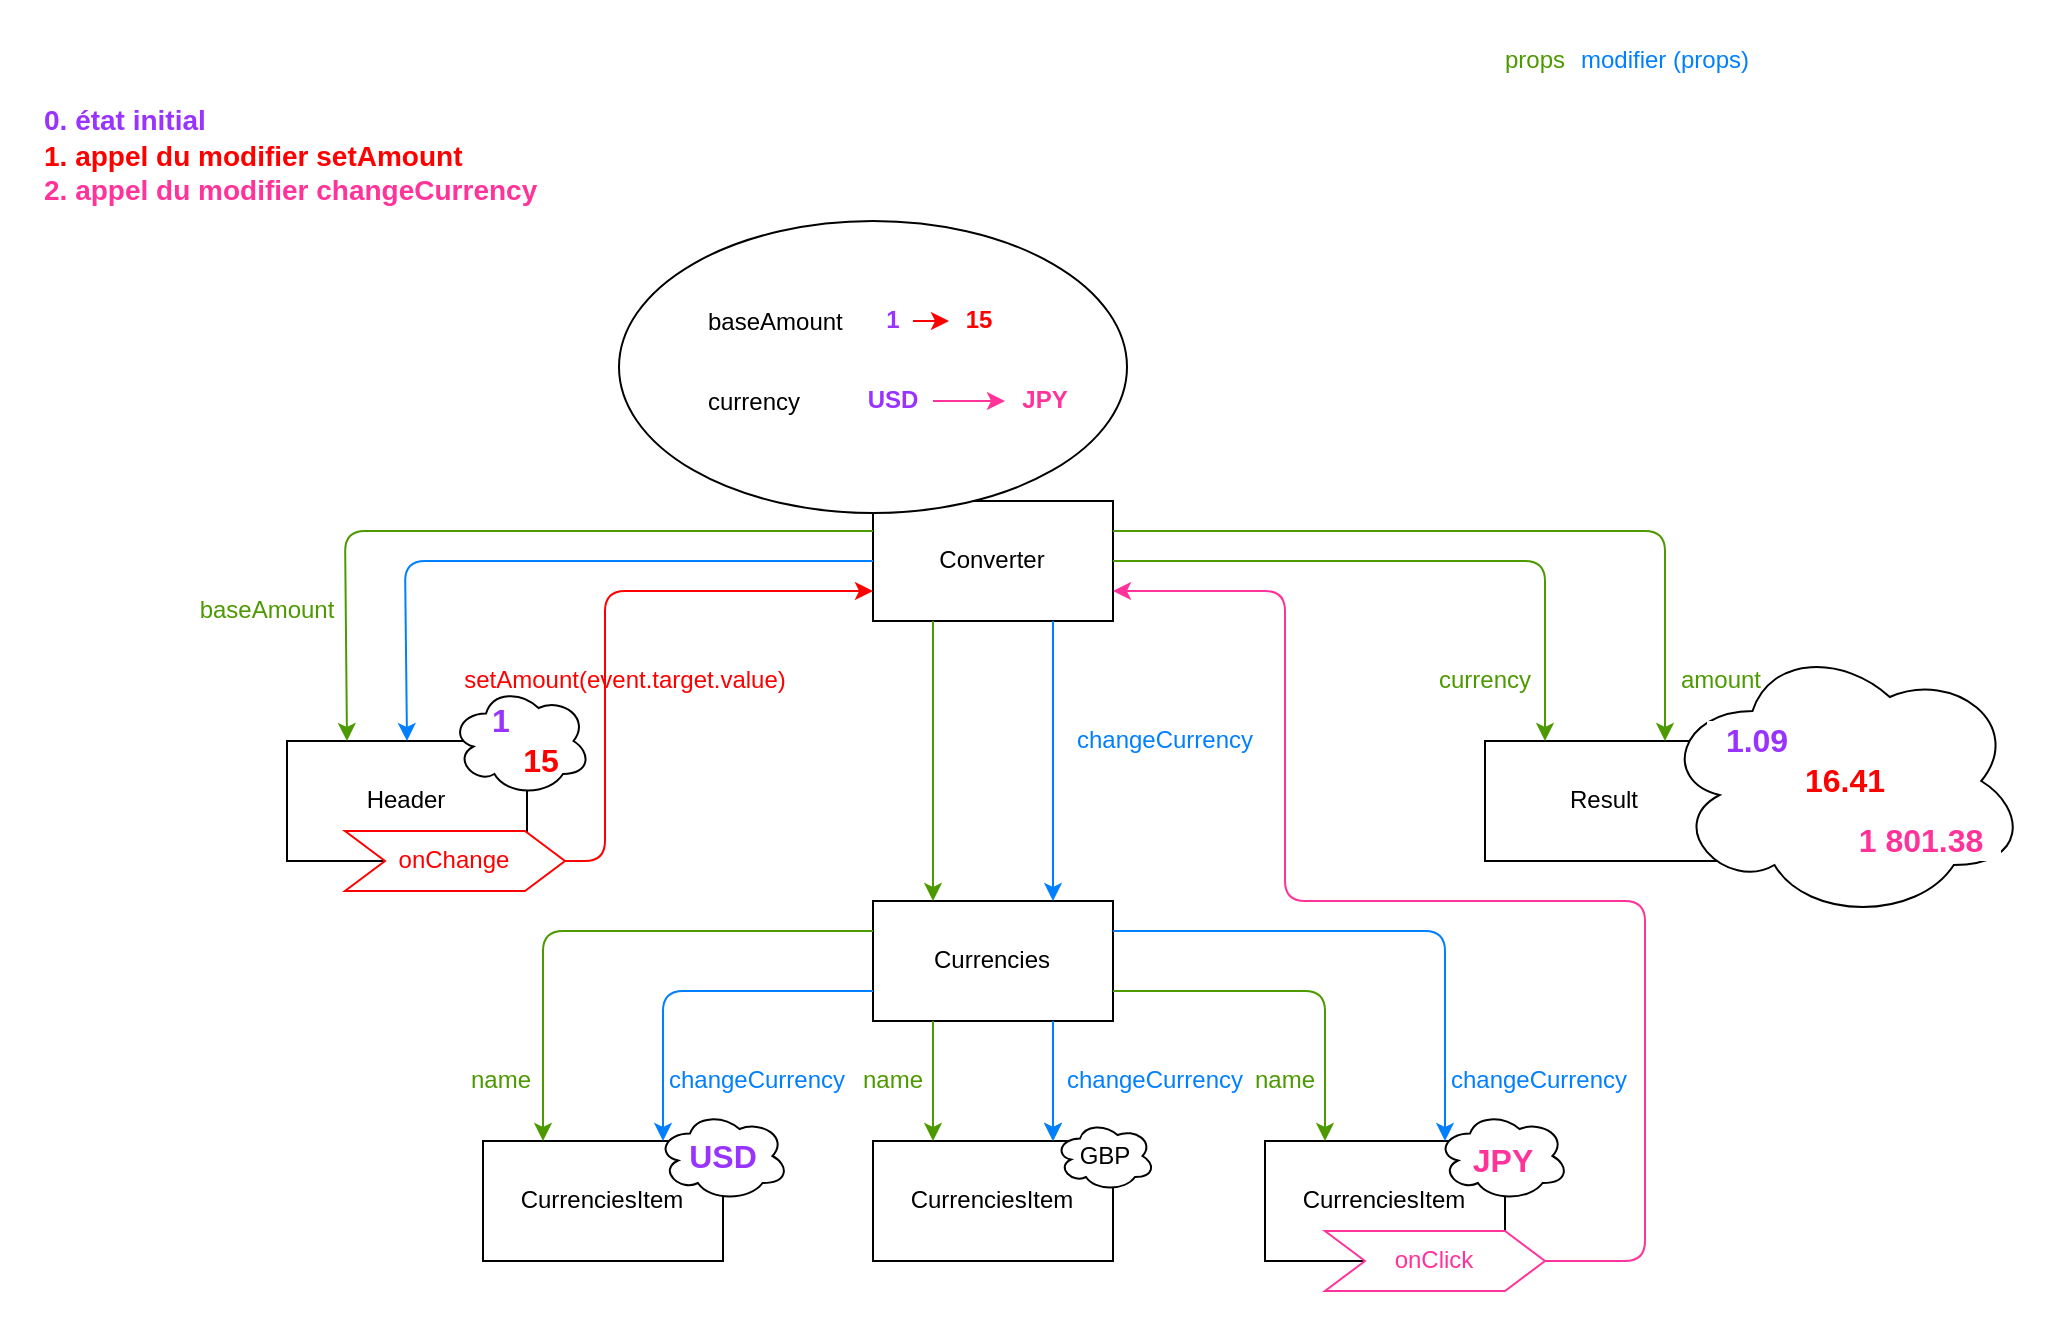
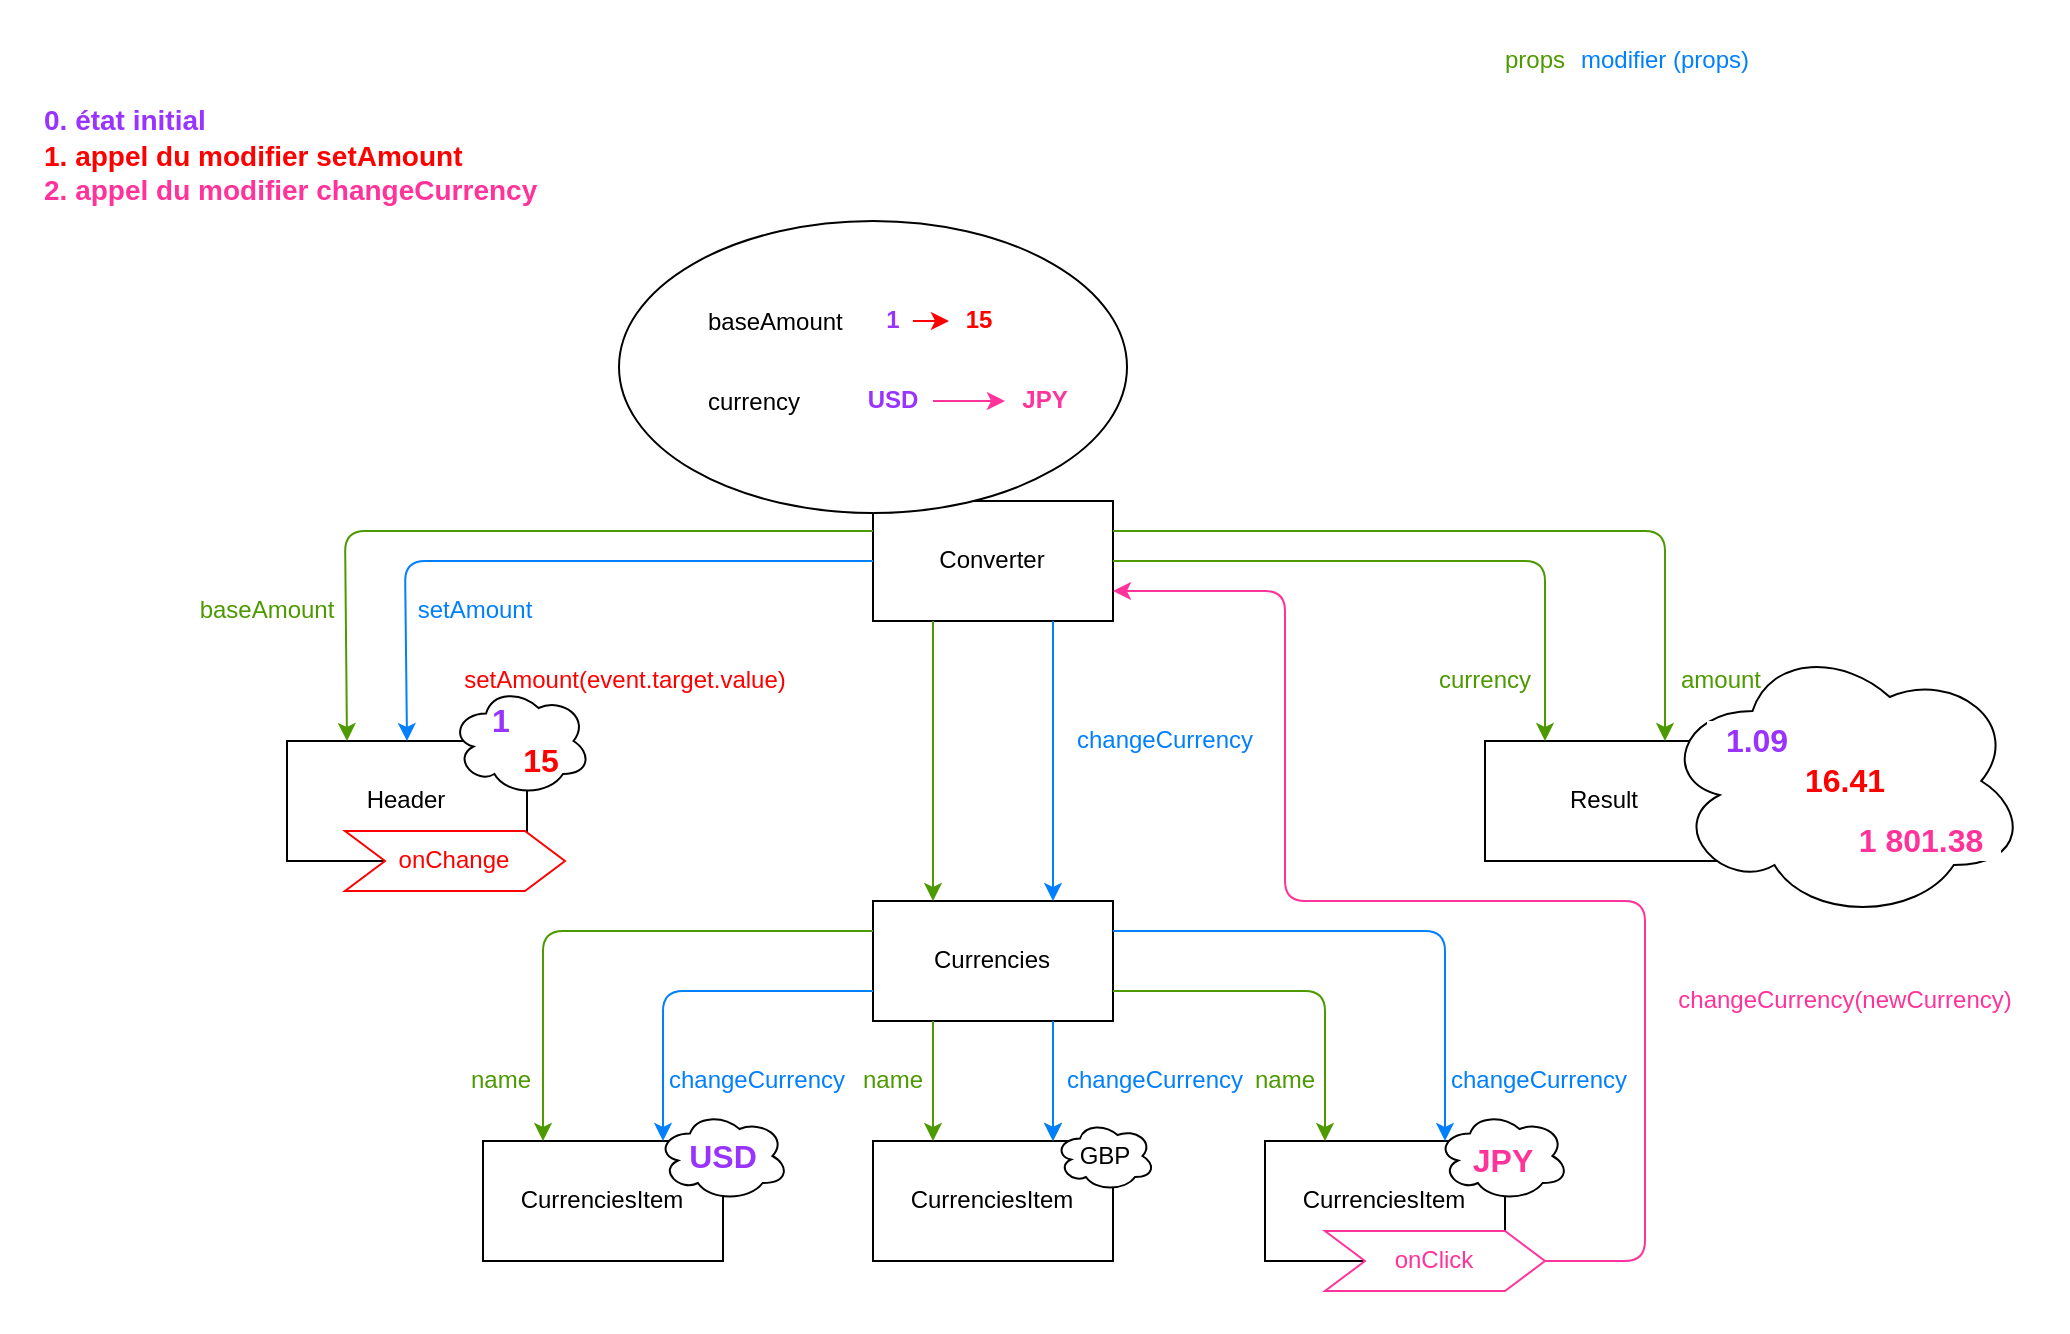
none -> (475, 611)
(605, 619) -> none
none -> (1844, 1001)
